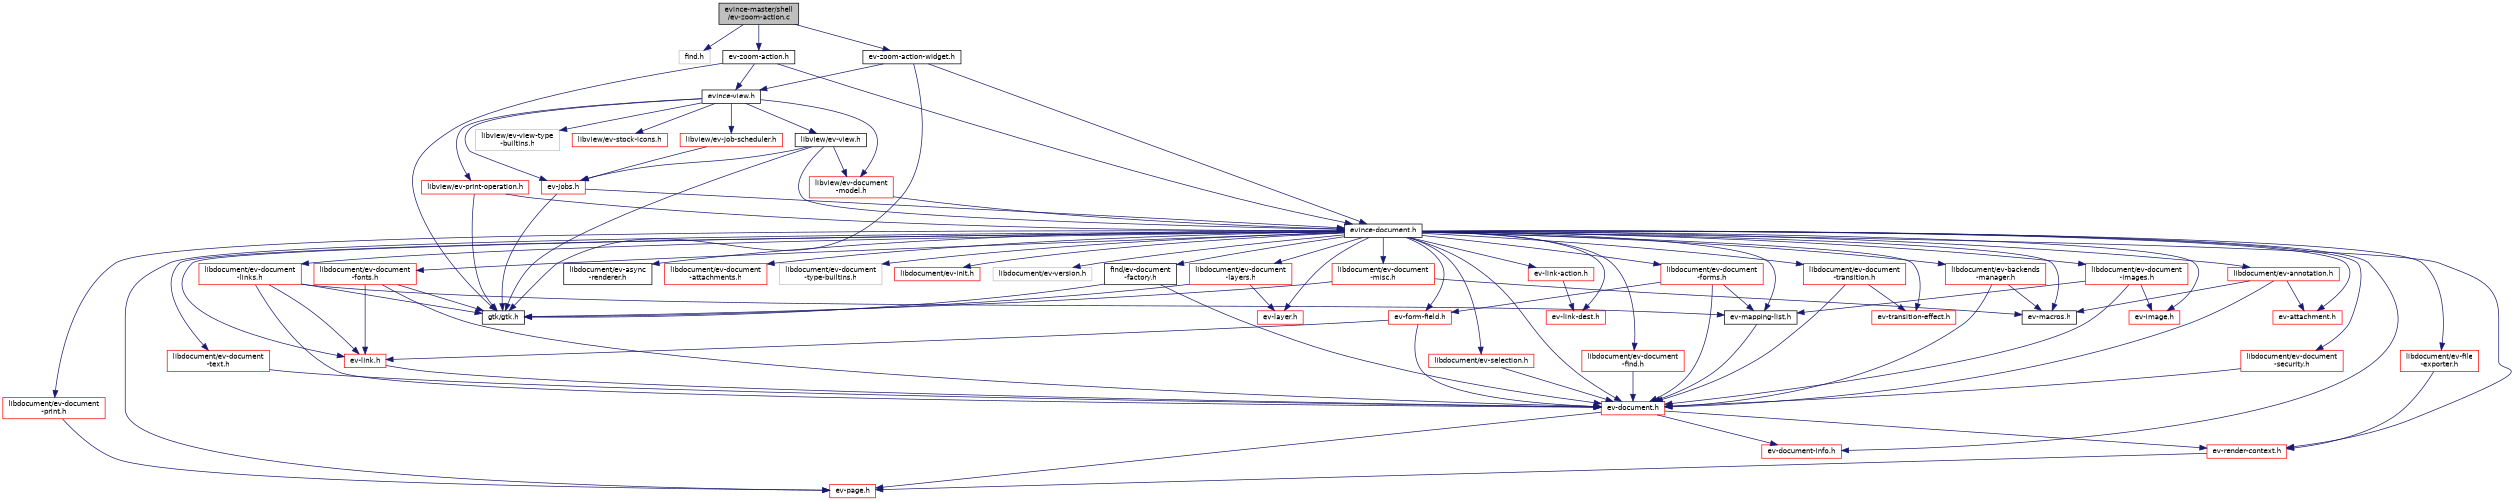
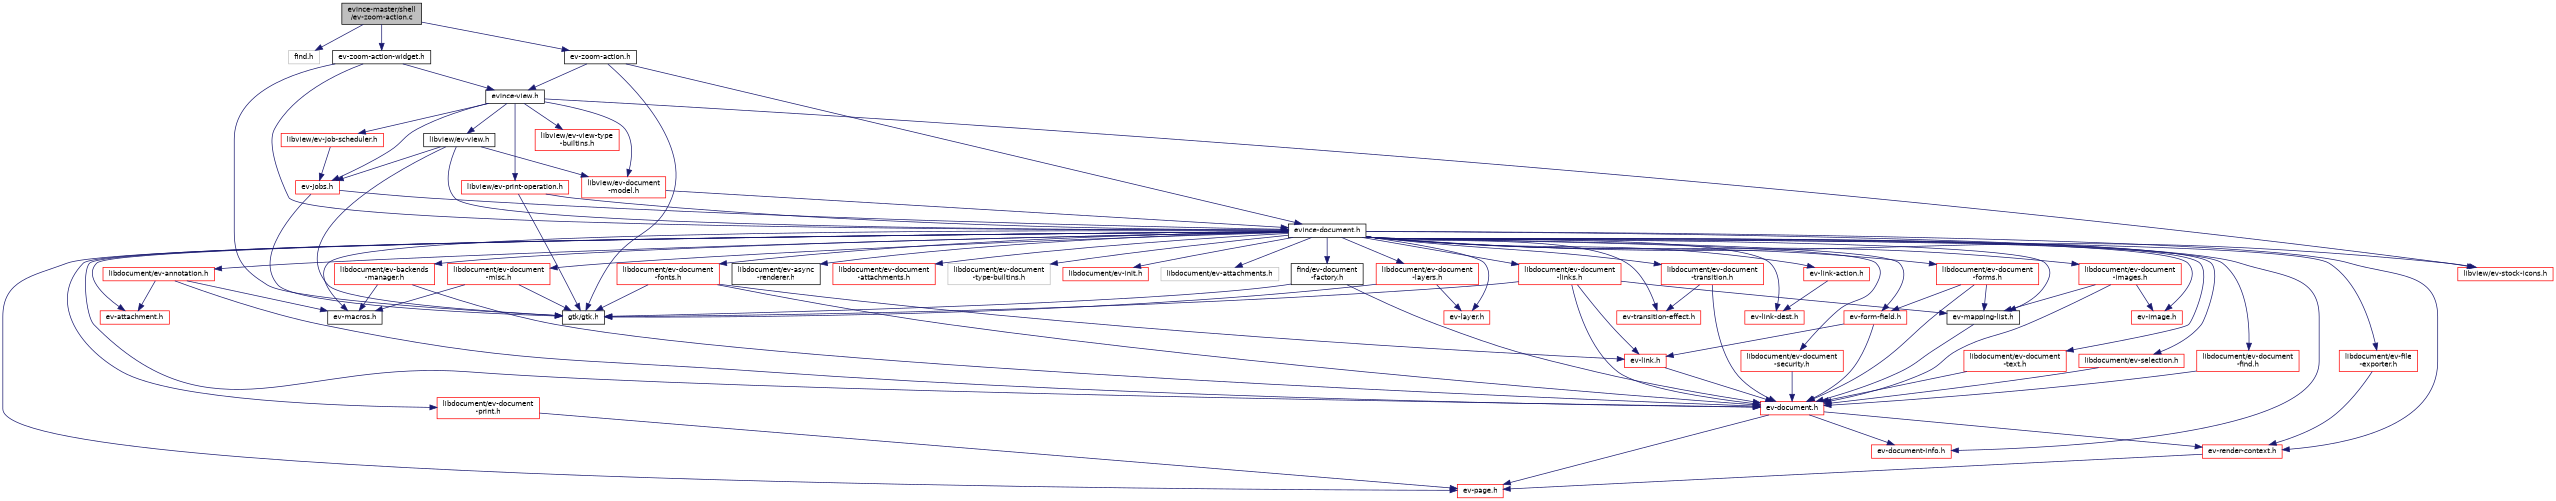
(518, 140) -> (577, 140)
(667, 241) -> (1918, 246)
(1042, 274) -> (1220, 274)
